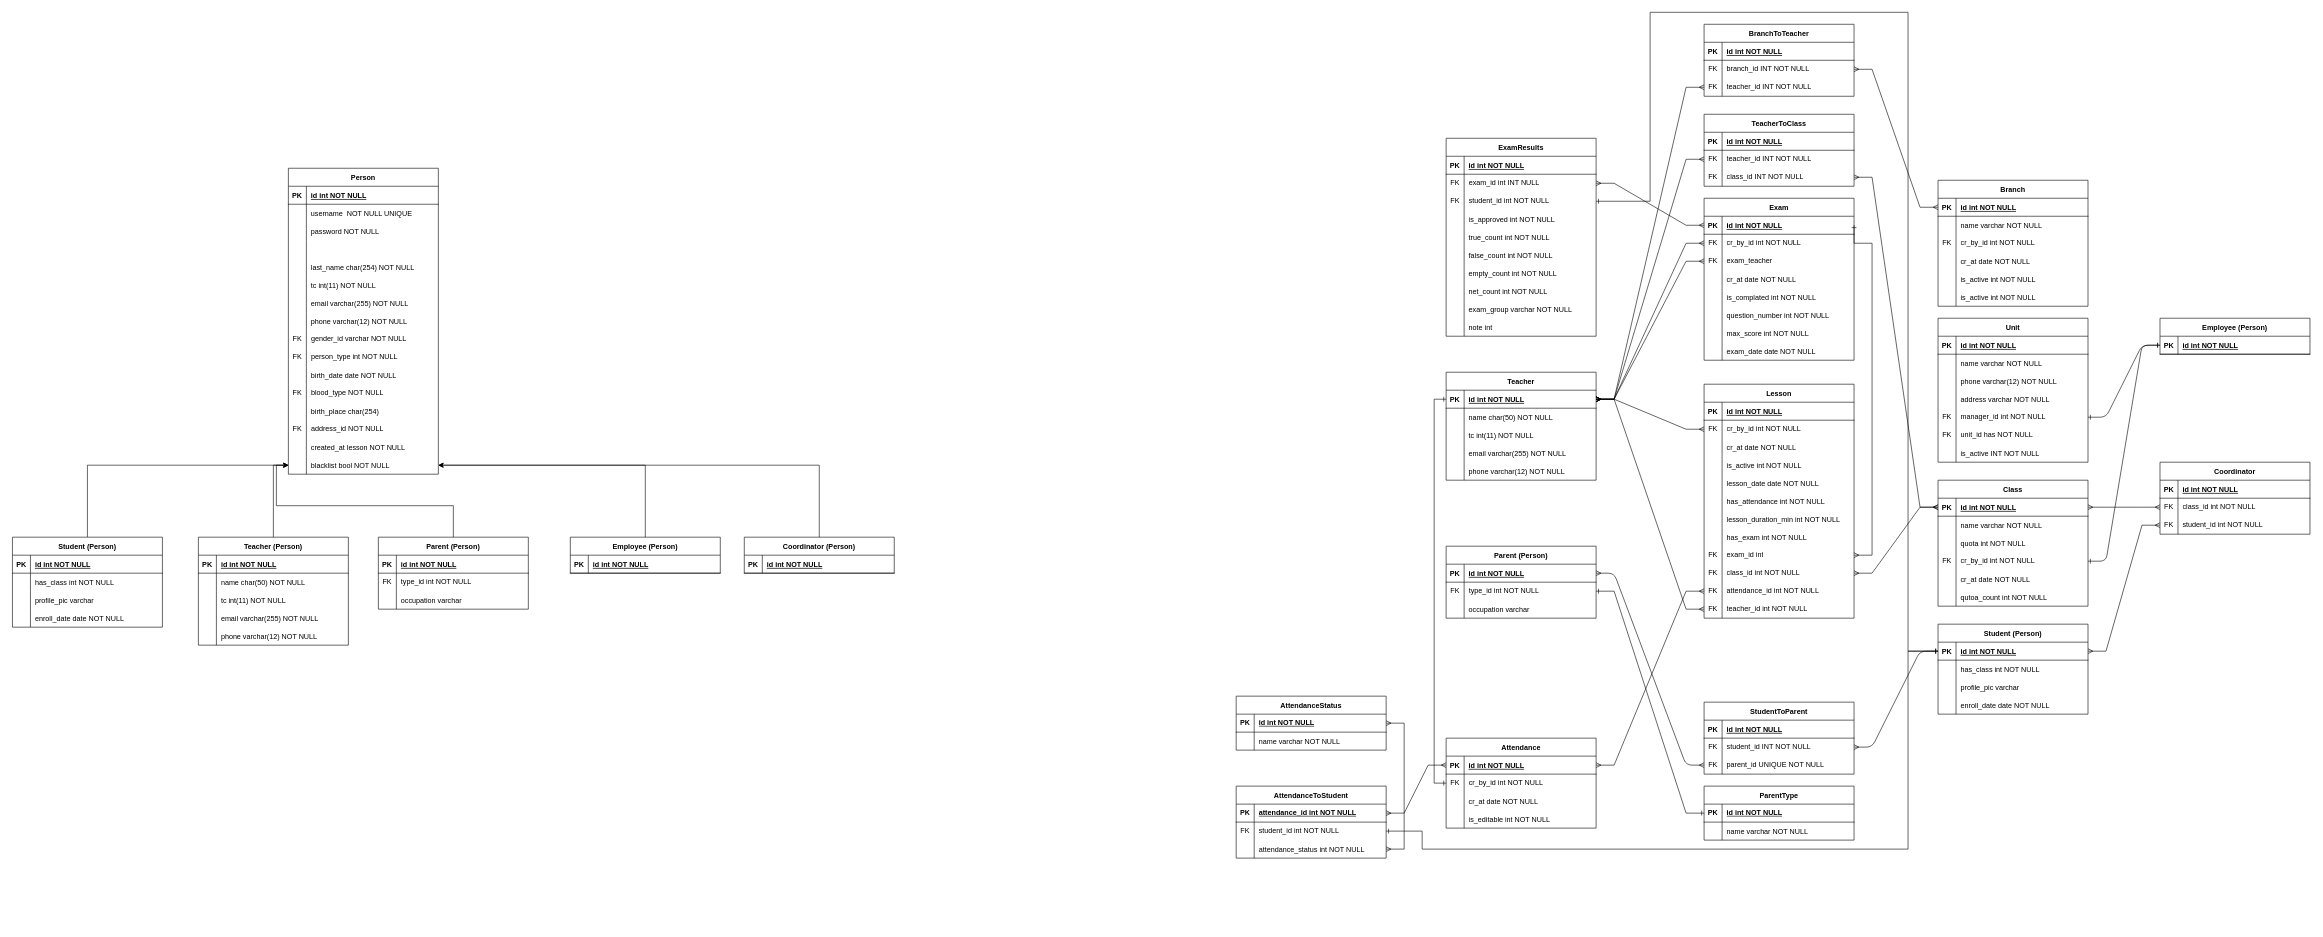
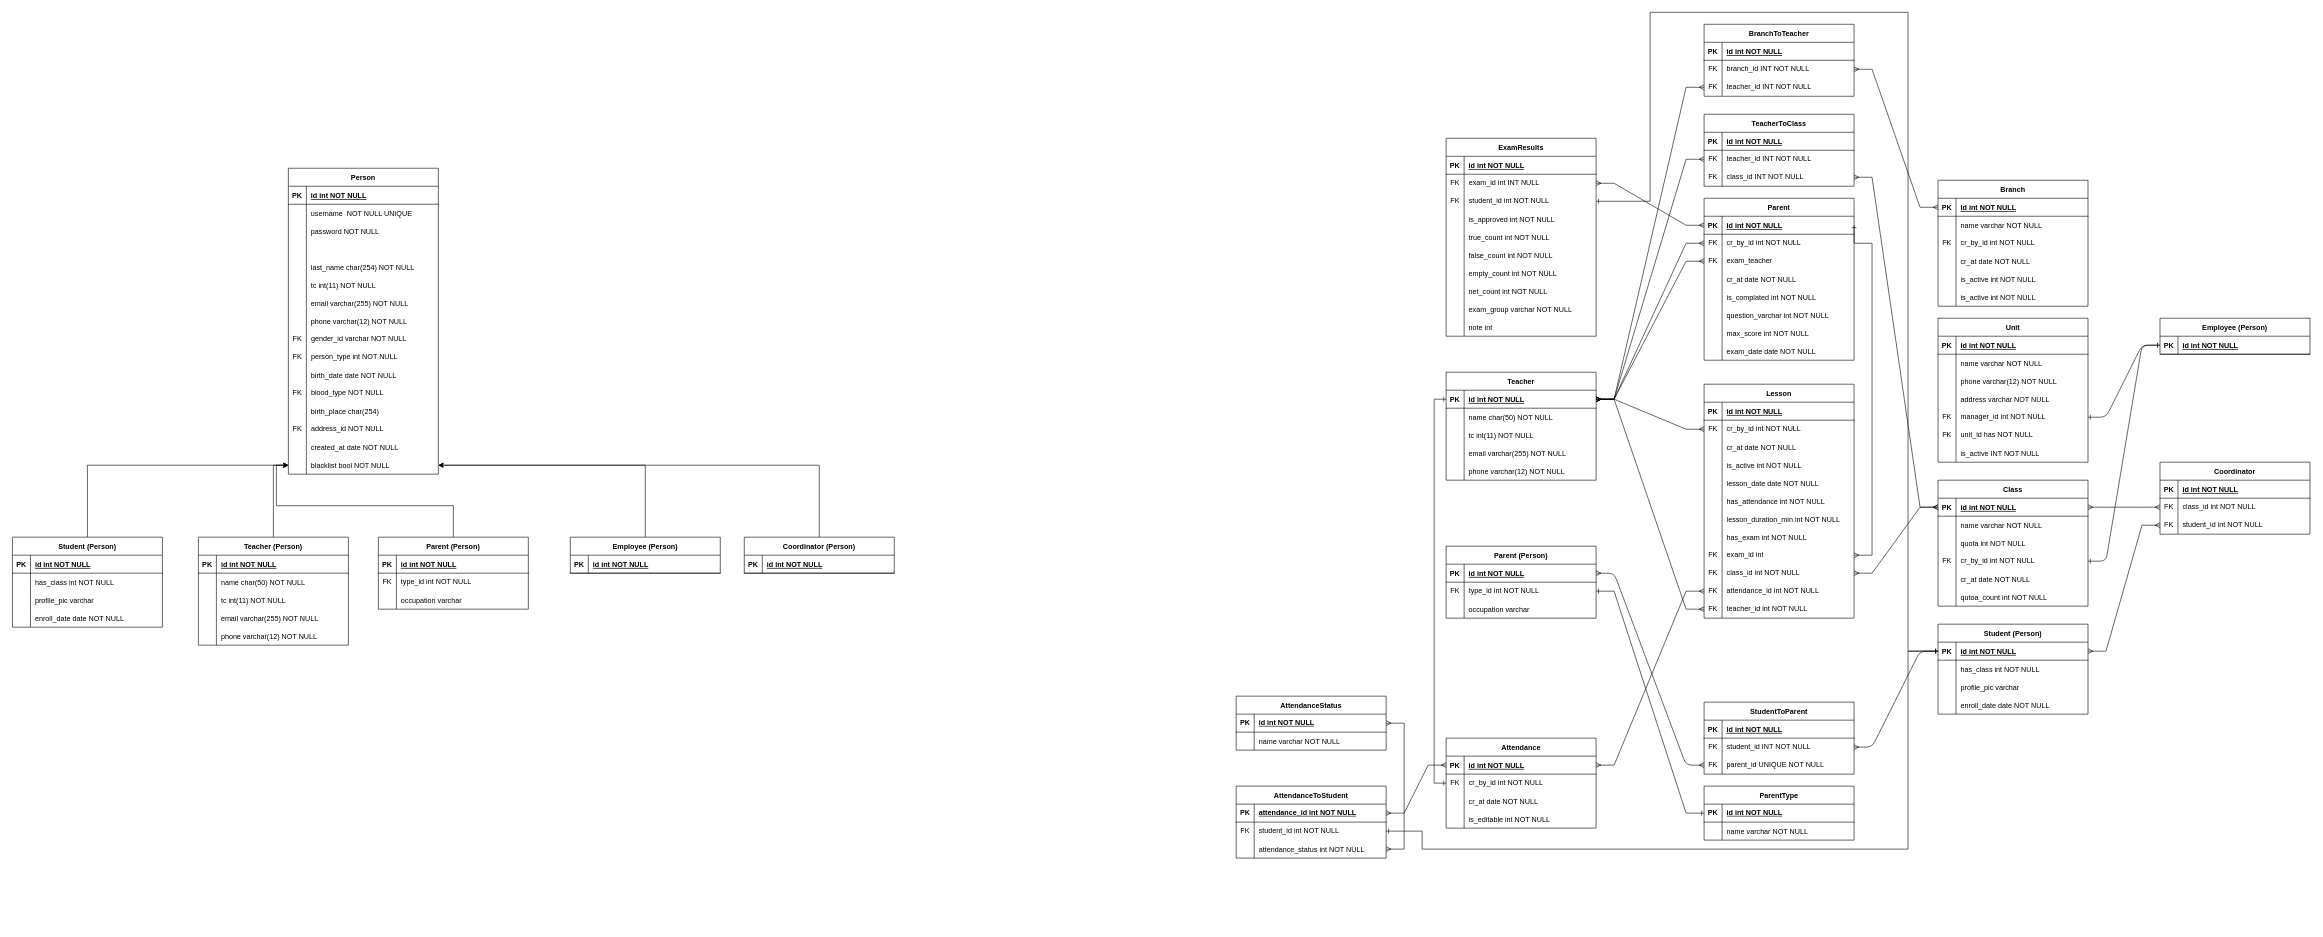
(1779, 208) -> (1779, 208)
(1779, 316) -> (1781, 316)
(359, 448) -> (356, 448)
